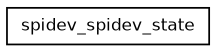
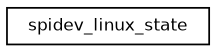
(108, 26) -> (108, 26)
